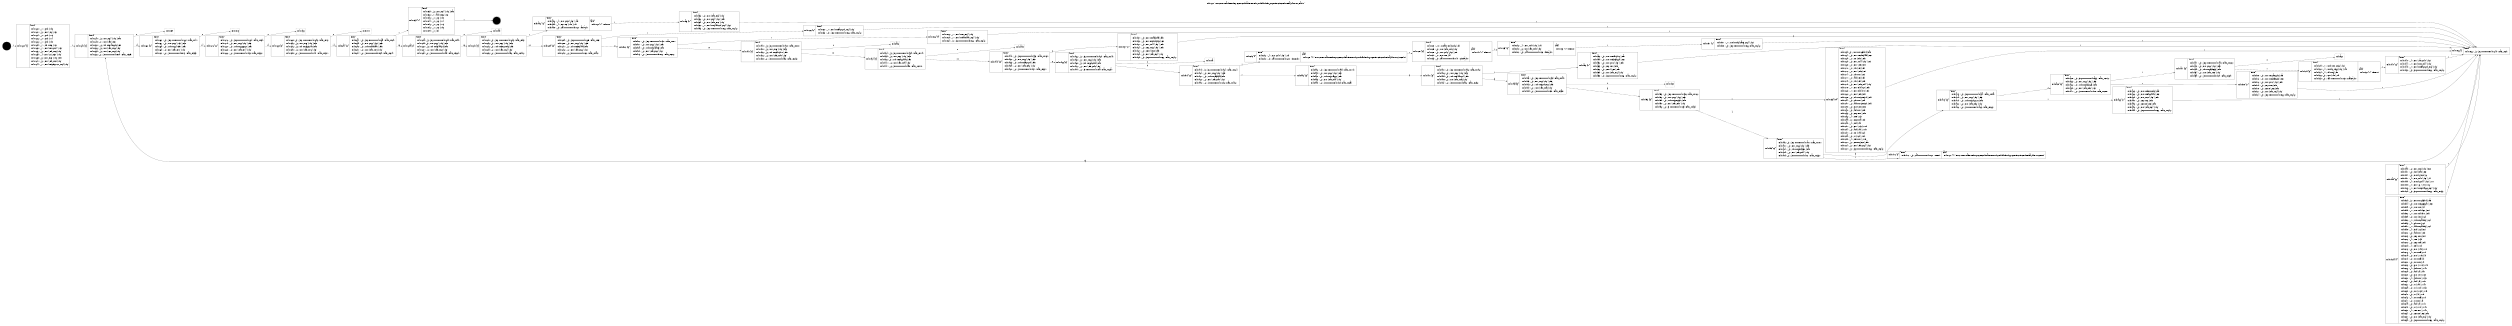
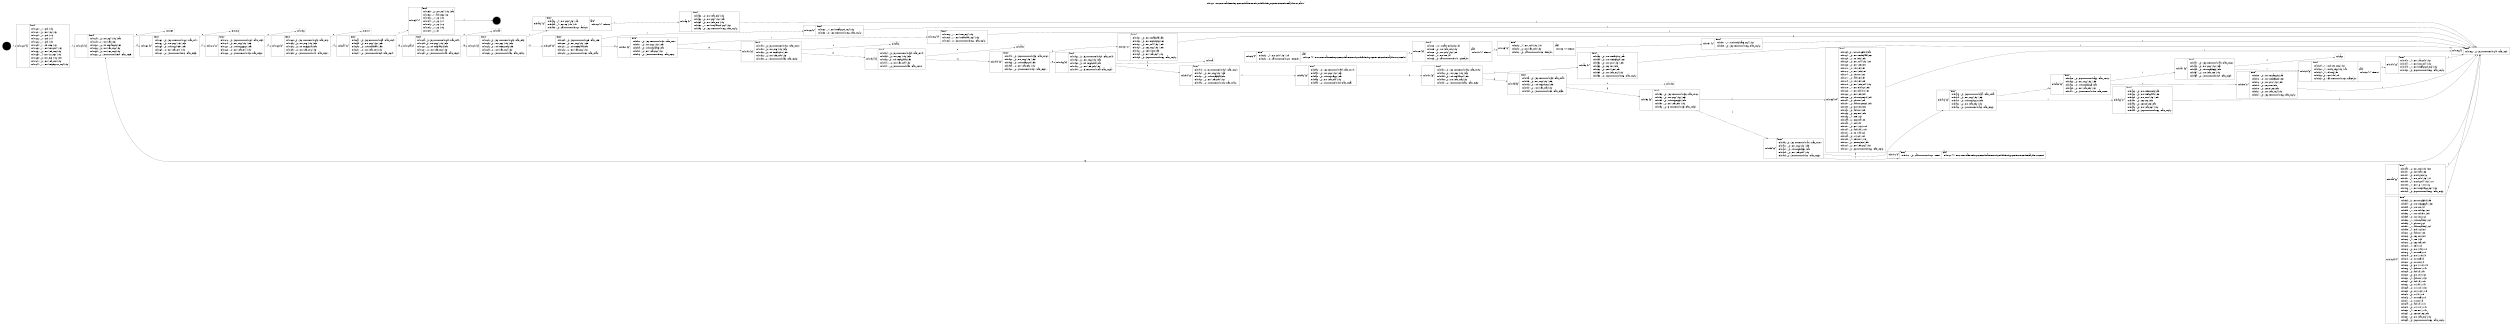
(1249, 64) -> none
